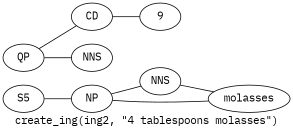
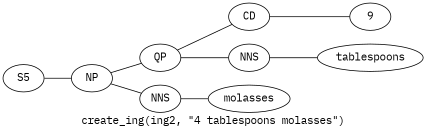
none -> (370, 58)
(161, 102) -> (126, 68)
